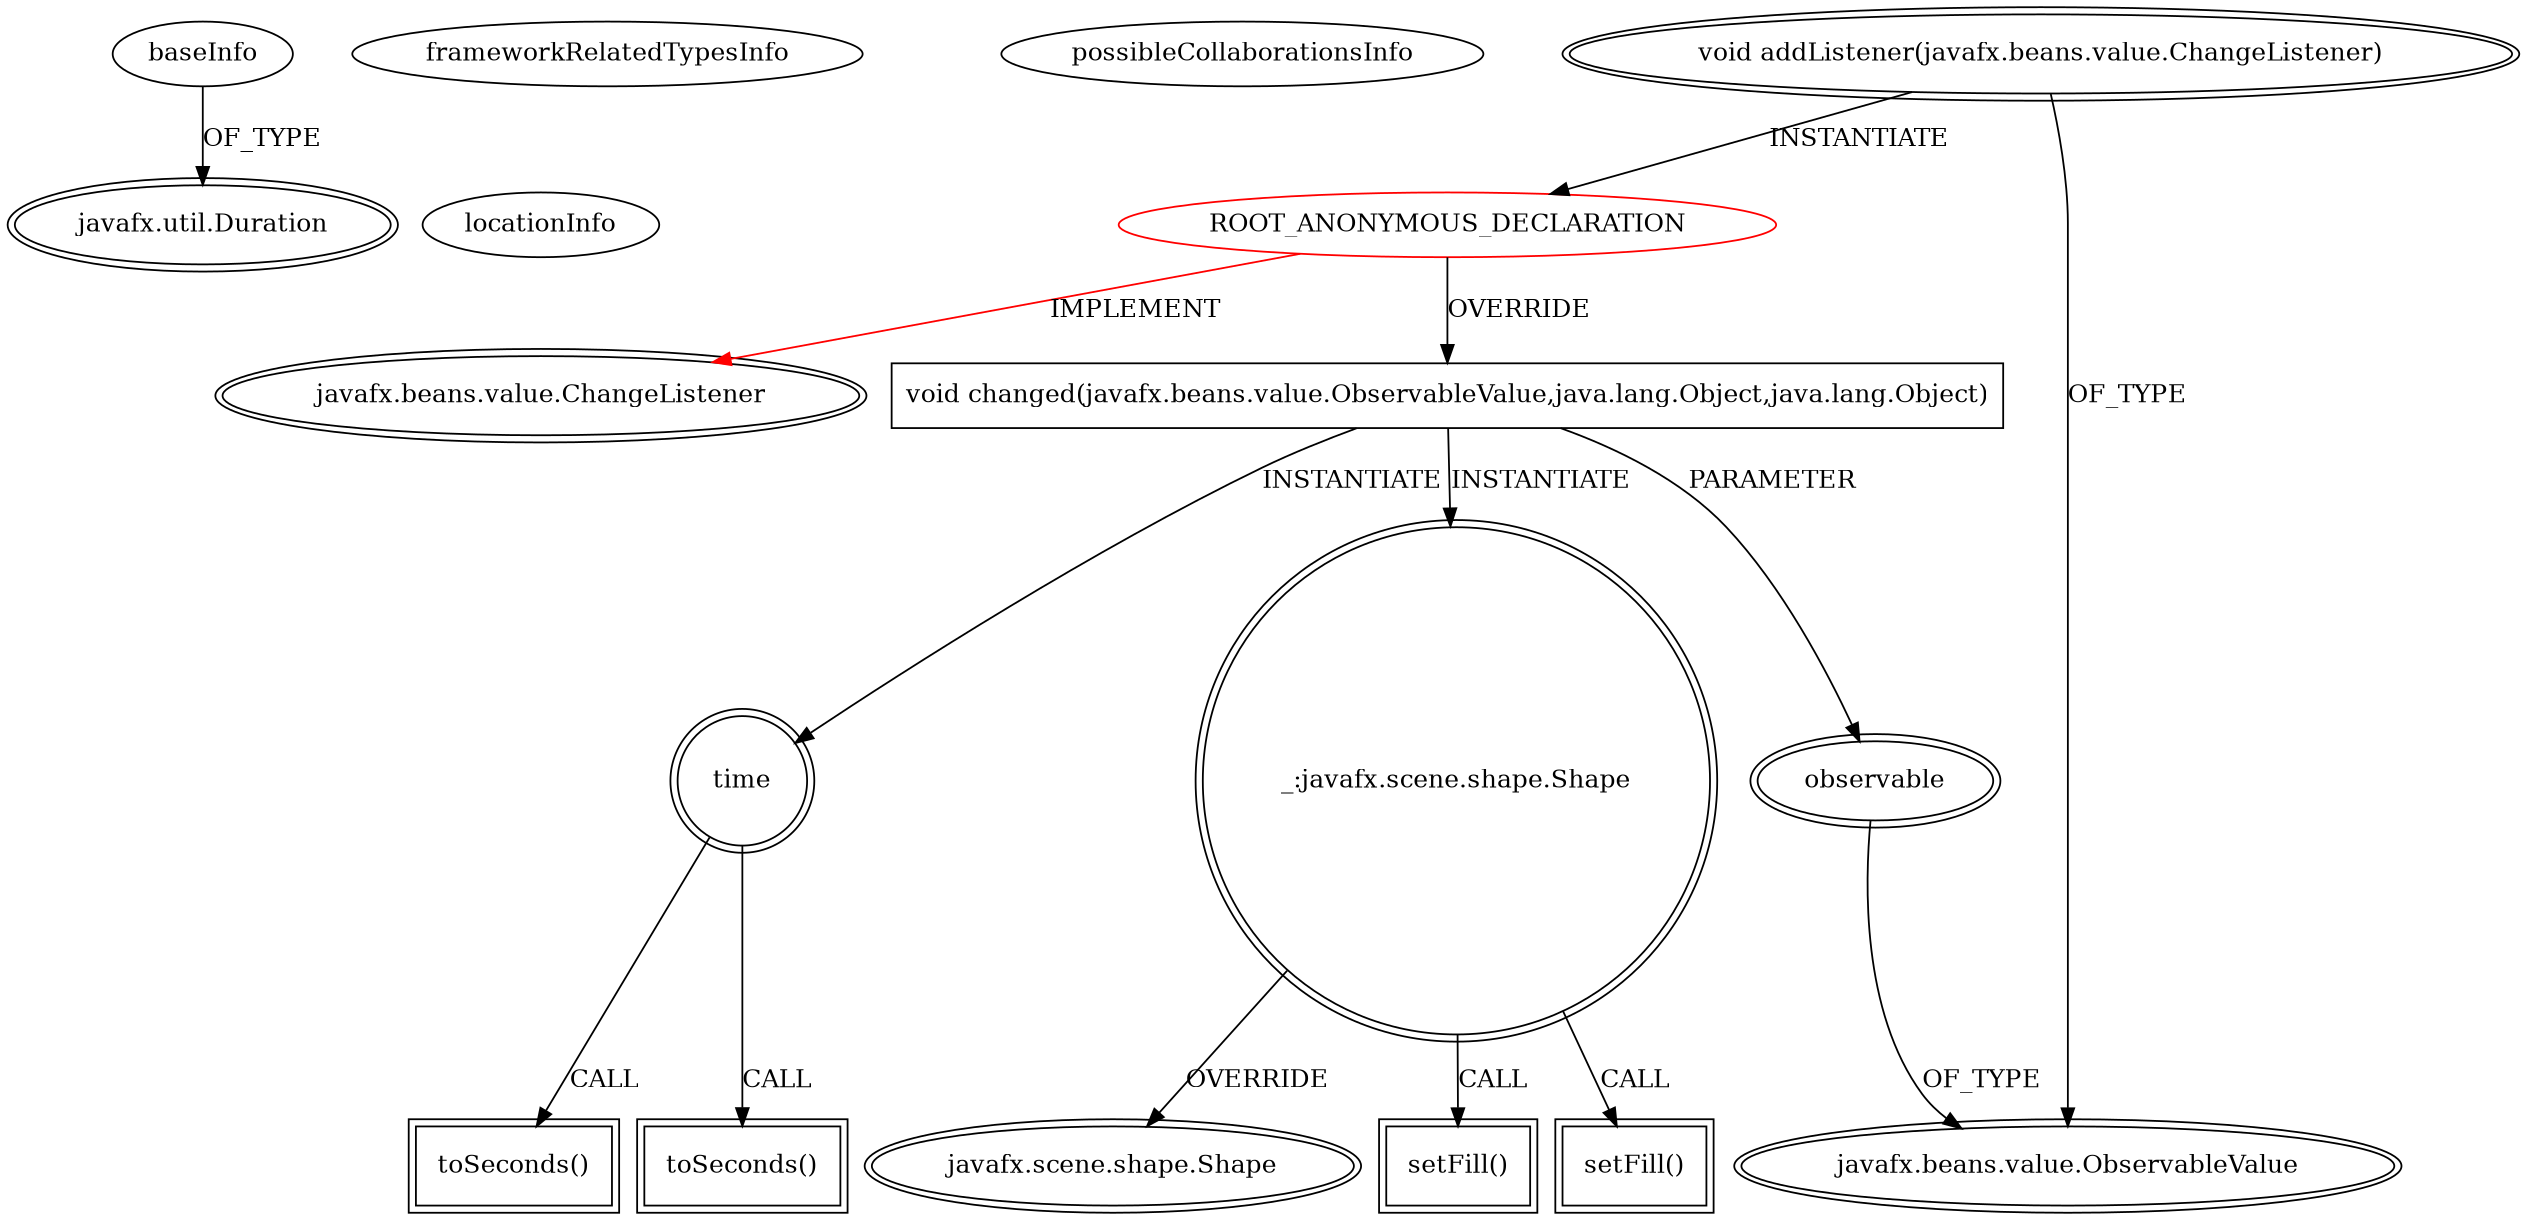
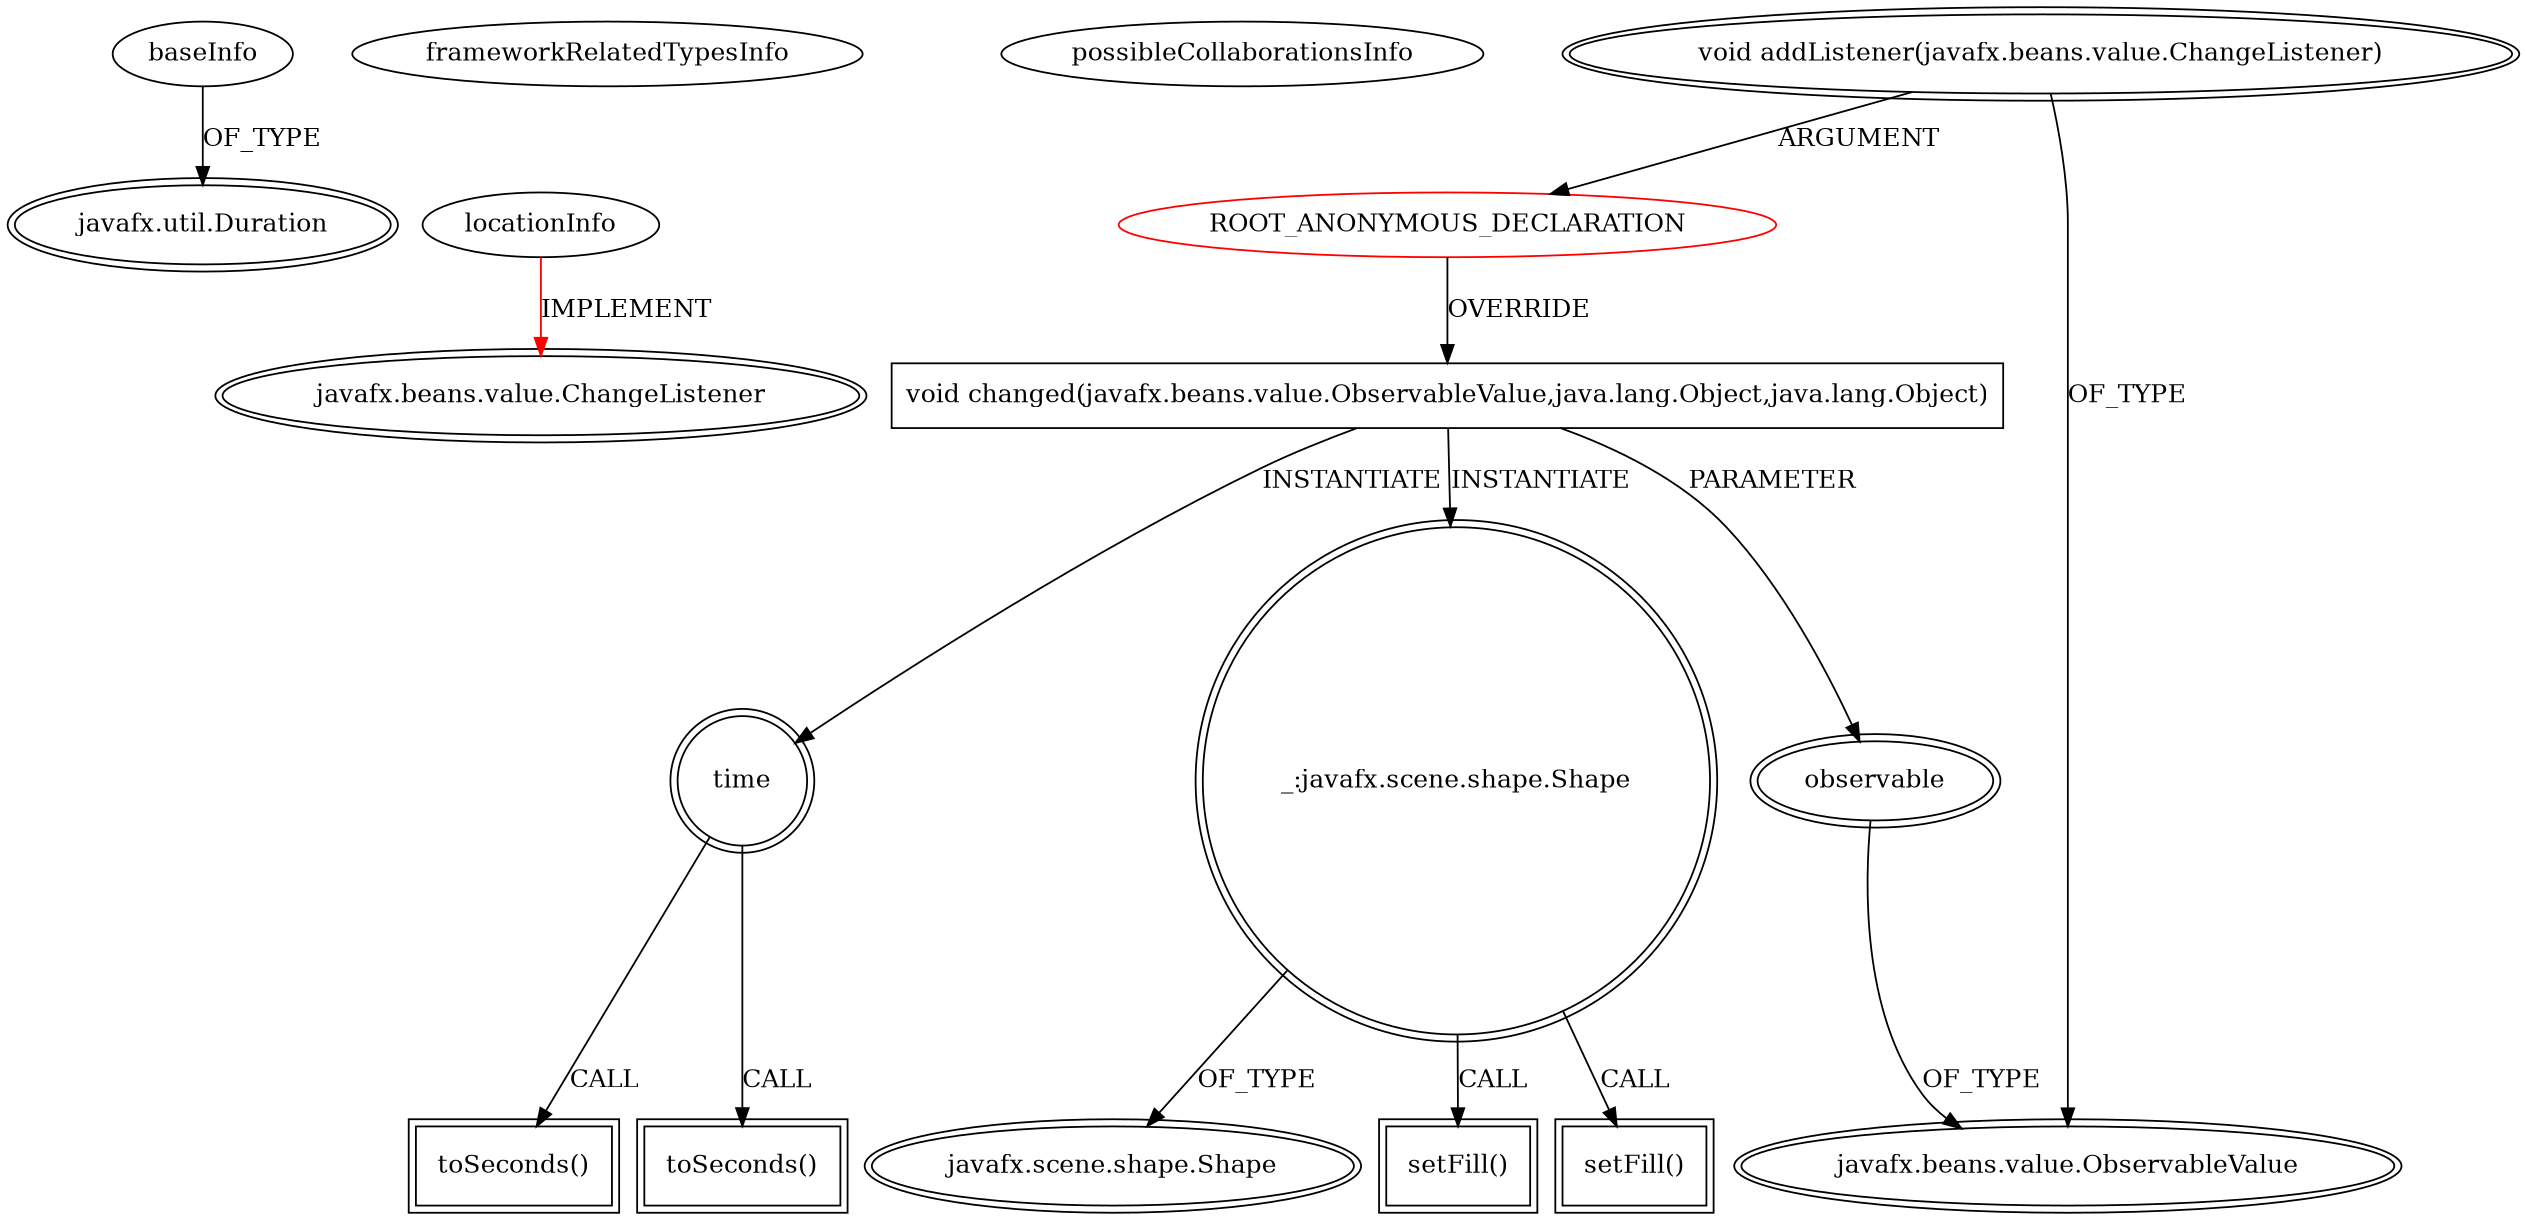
(1859, 139) -> (1859, 139)
(1015, 306) -> (541, 297)
(1258, 1081) -> (1258, 1081)
